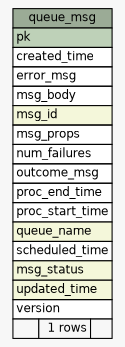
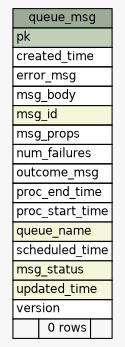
(67, 328) -> (67, 328)
